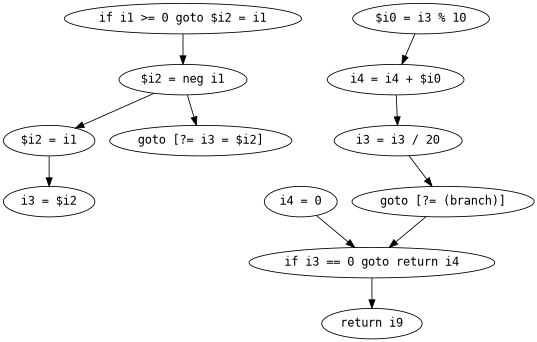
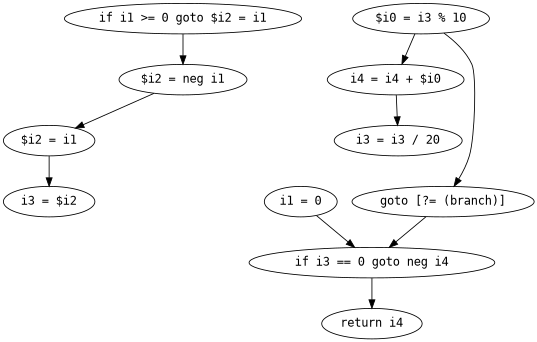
(201, 141) -> none
(418, 168) -> (475, 102)
(301, 202) -> (301, 202)
(372, 263) -> (372, 263)
(372, 324) -> (372, 324)
